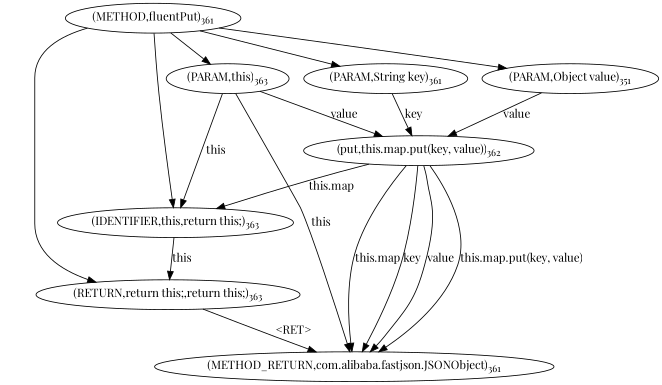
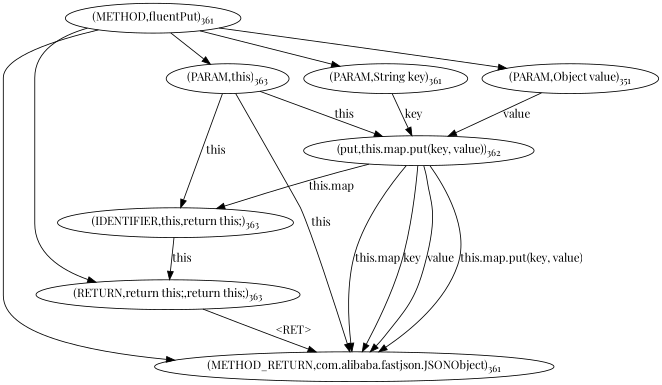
(344, 115) -> (344, 115)
(161, 117) -> (3, 224)
